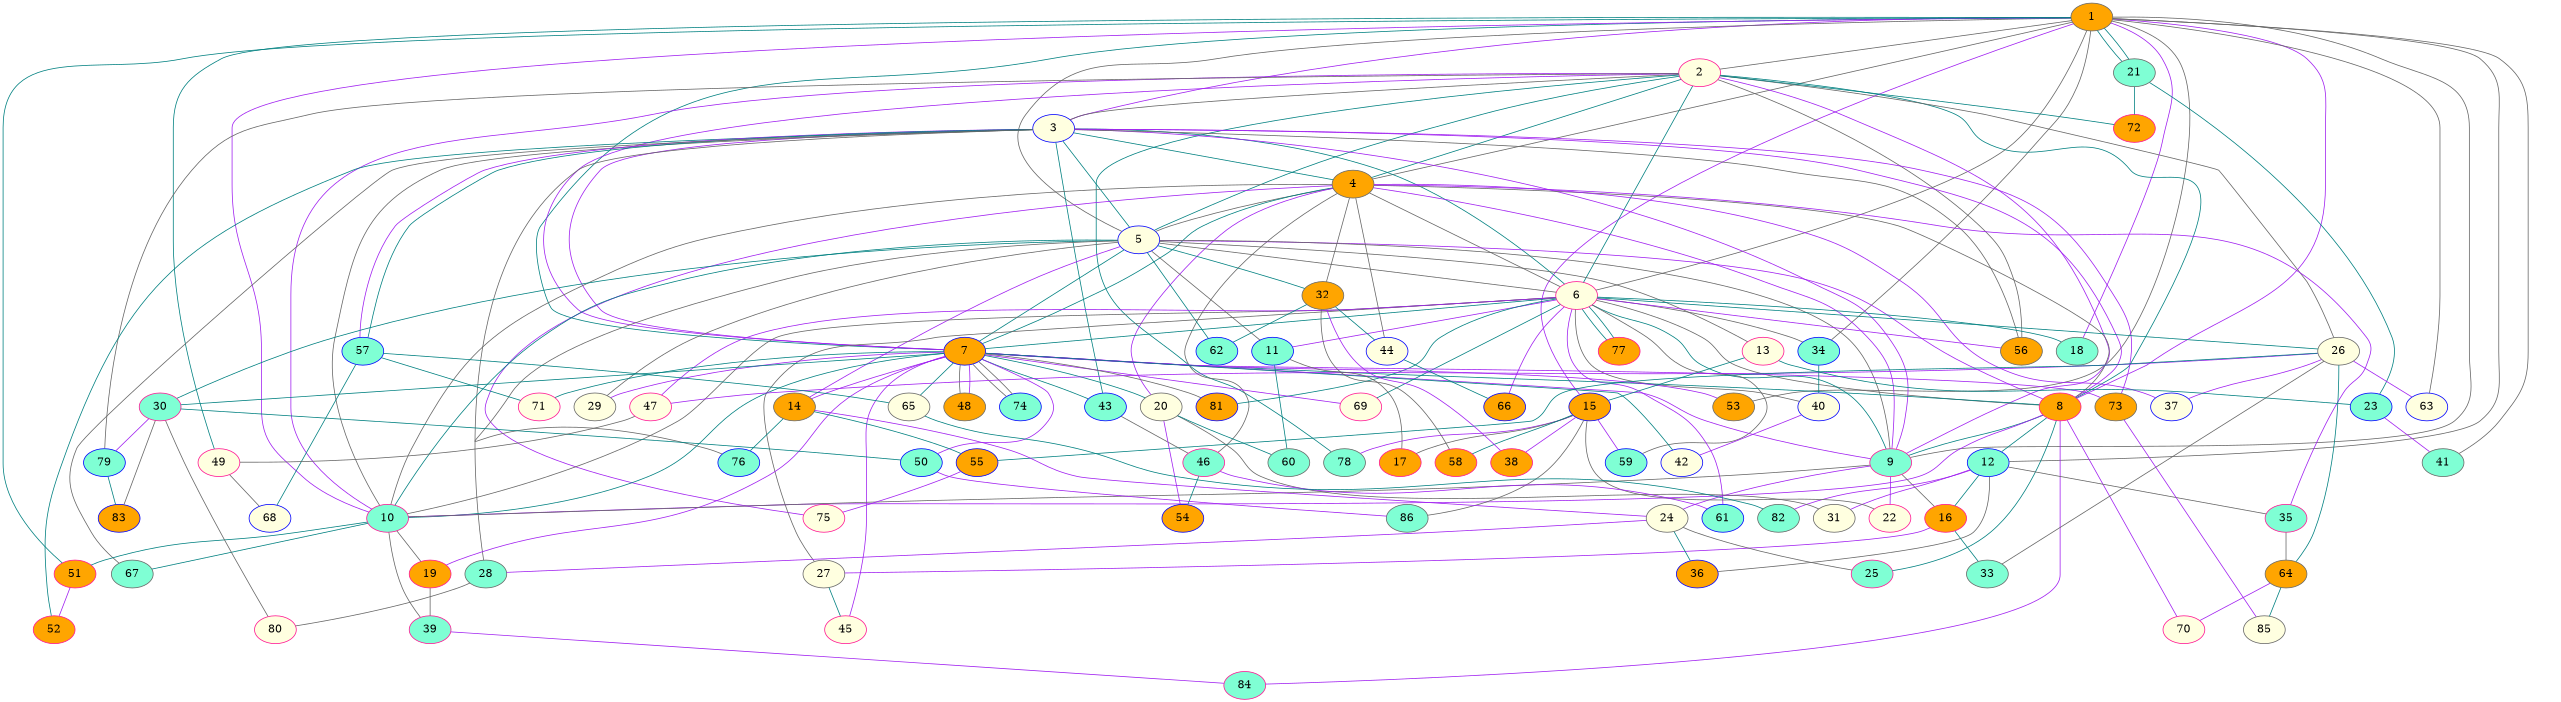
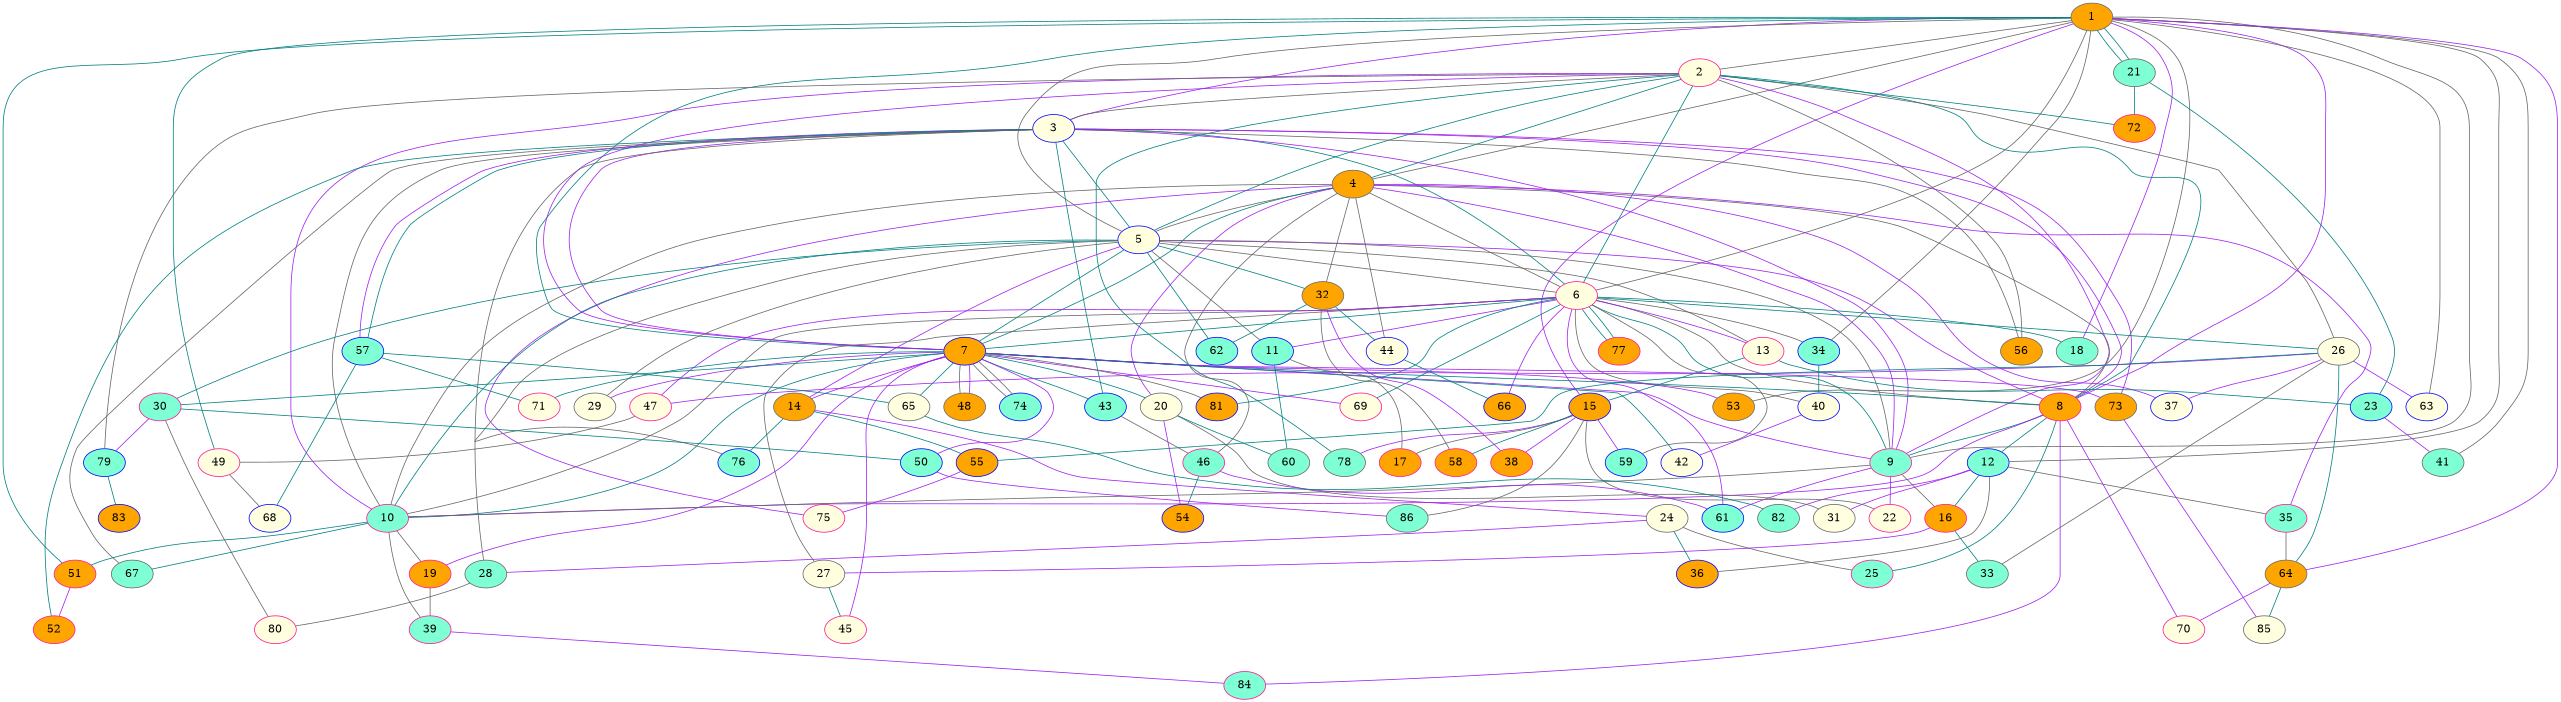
(925, 43) -> (2558, 190)
(1203, 156) -> none
(1799, 323) -> (1683, 323)
(140, 462) -> none
(1776, 483) -> (1808, 485)
